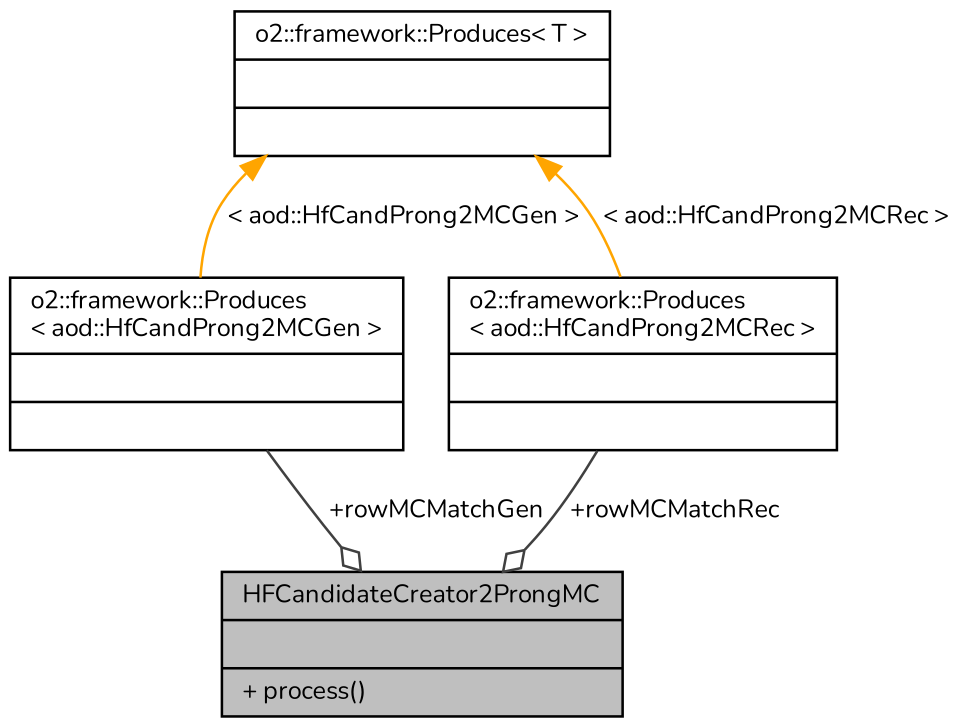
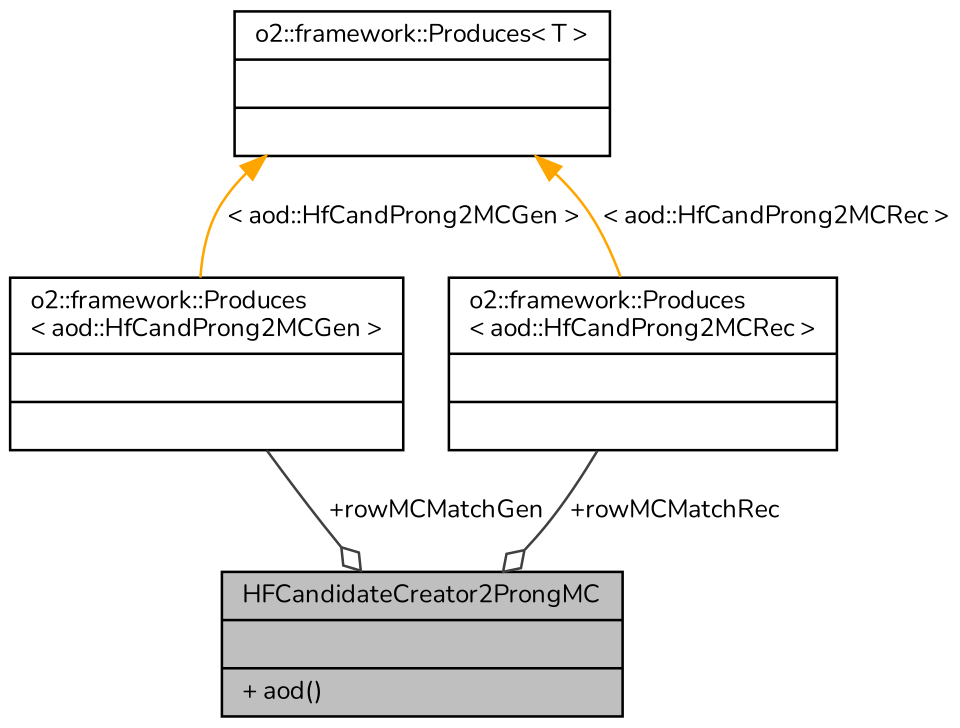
(304, 691) -> (283, 691)
